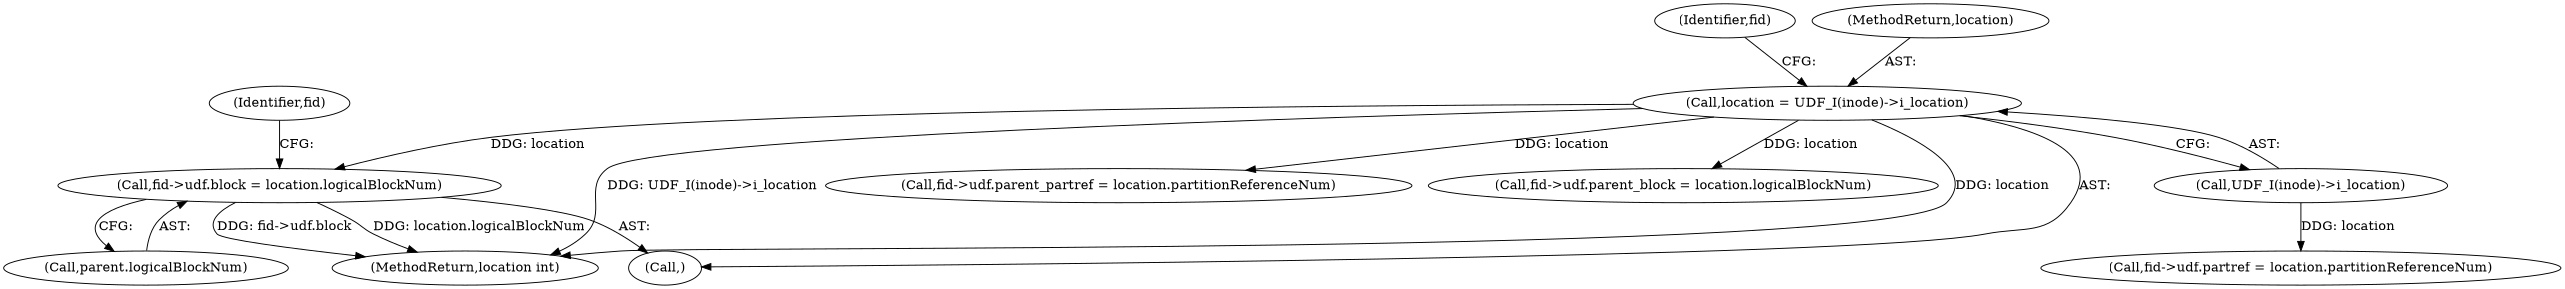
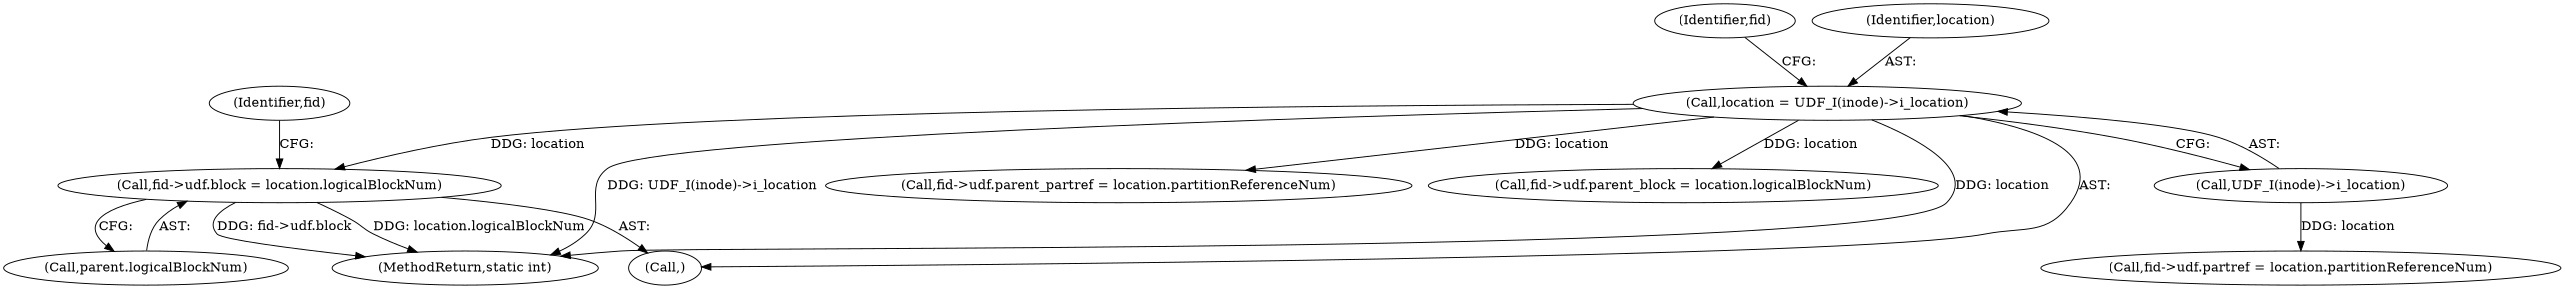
(1931, 21) -> (1931, 21)
(465, 268) -> (465, 268)
